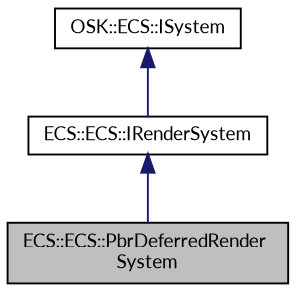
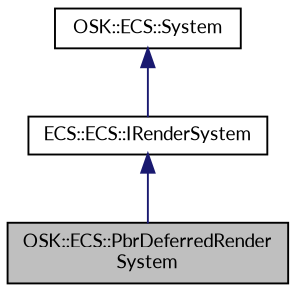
(148, 28) -> (148, 28)
(148, 253) -> (148, 253)
